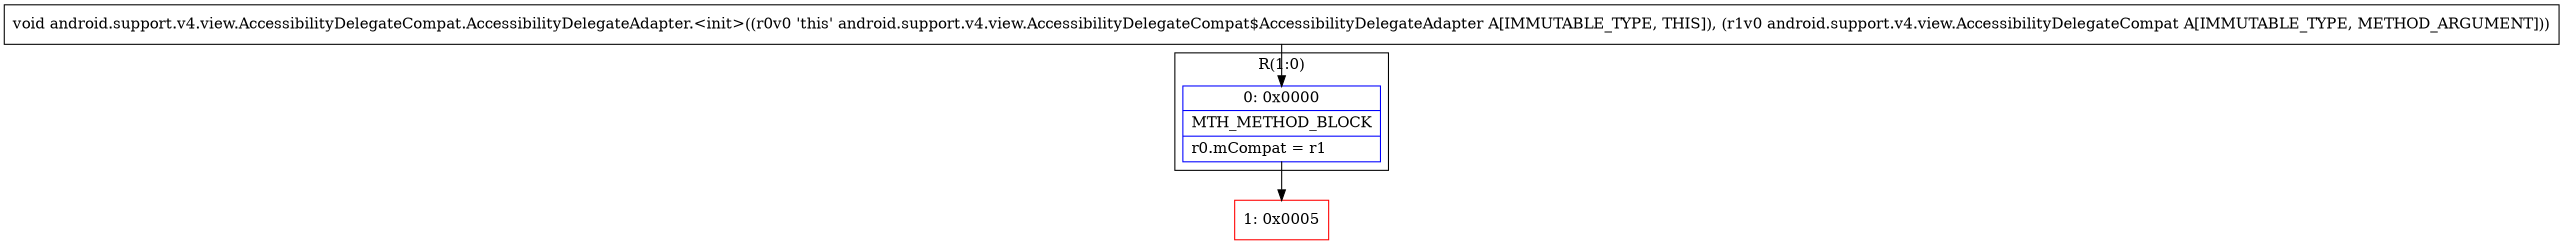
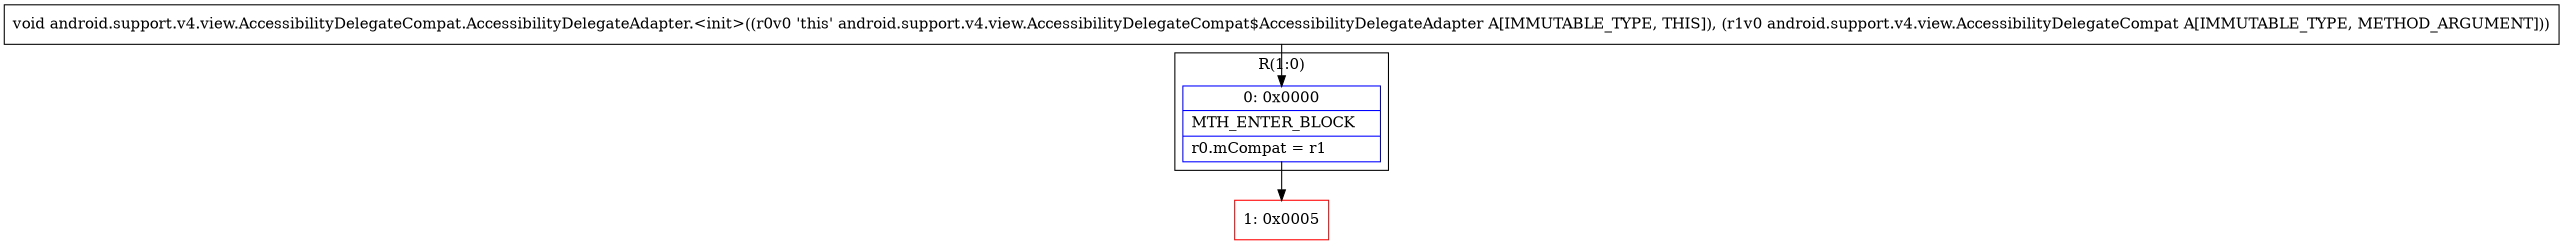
(1282, 123) -> (1274, 123)
